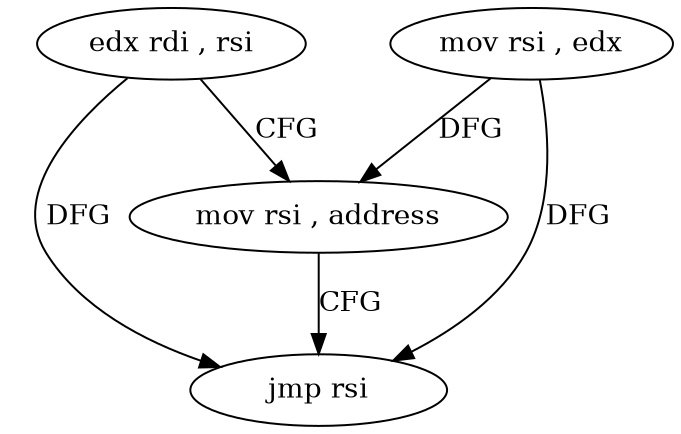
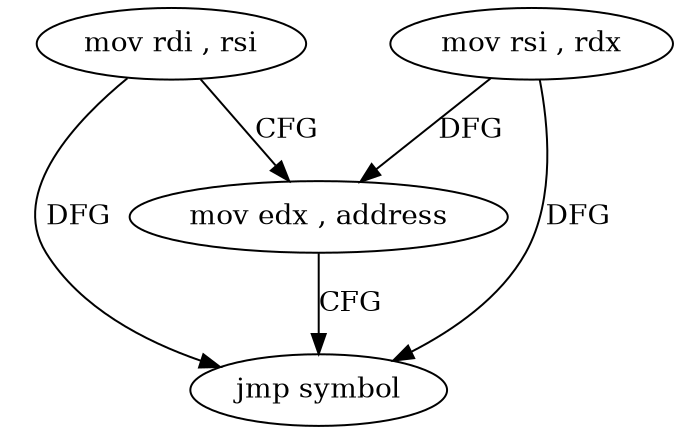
(171, 44) -> (171, 44)
(532, 44) -> (532, 44)
(319, 217) -> (319, 217)
(319, 390) -> (319, 390)
